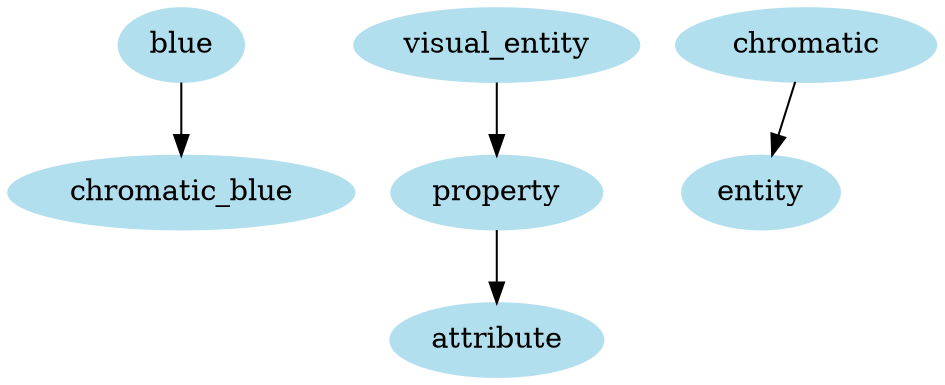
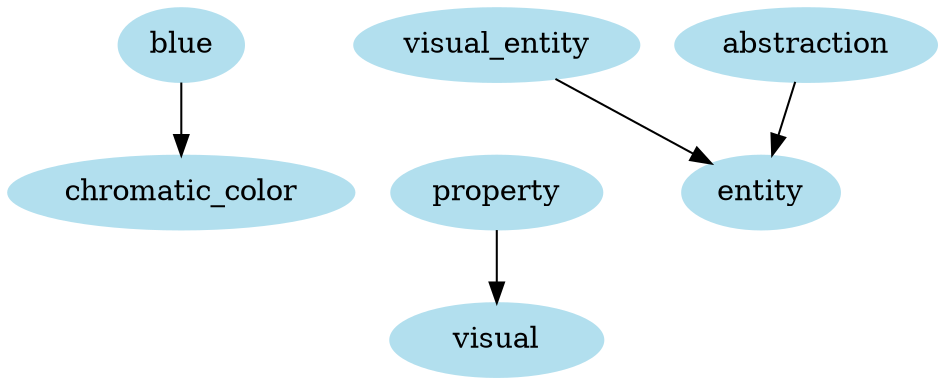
(806, 45) -> (806, 45)
(497, 109) -> (624, 116)
(181, 193) -> (181, 193)
(497, 340) -> (497, 340)
